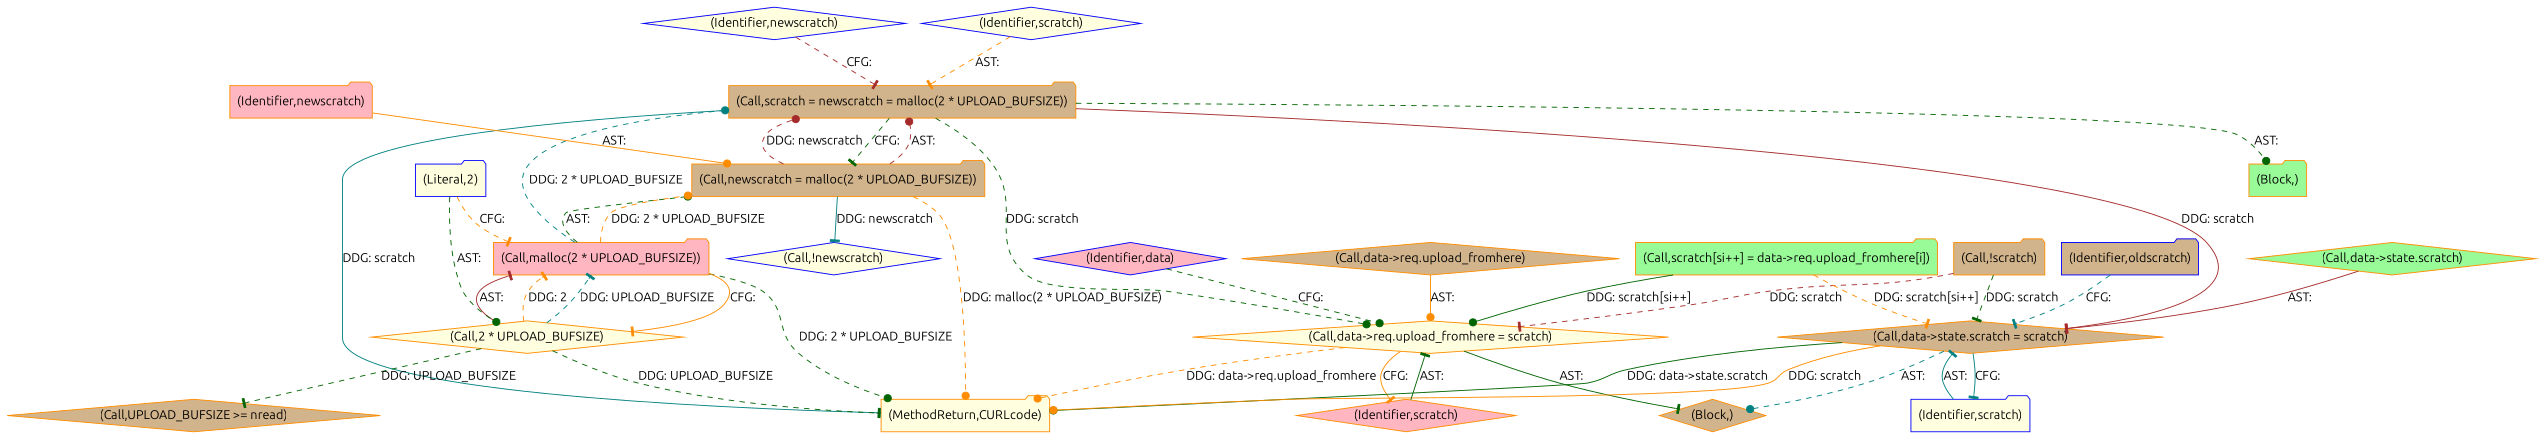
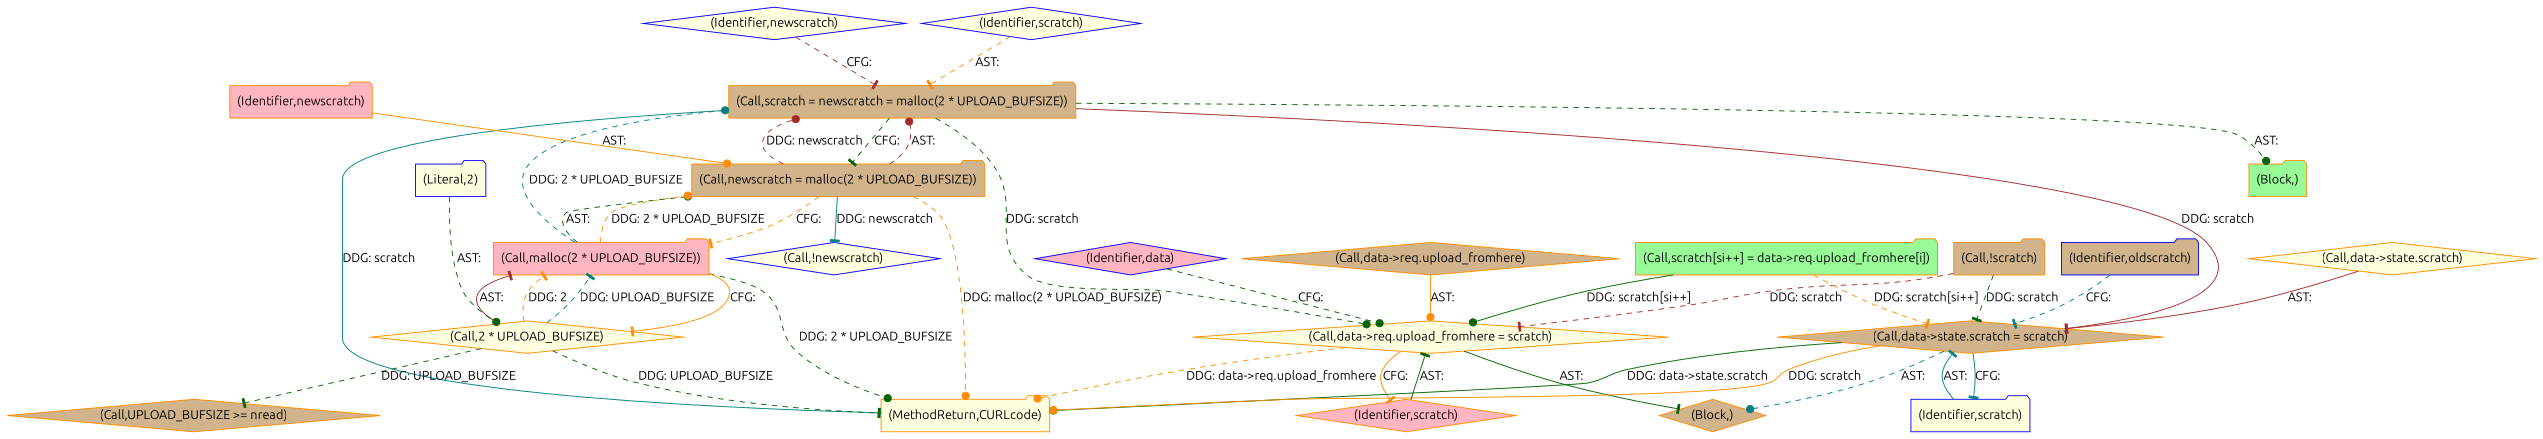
(477, 224) -> (769, 226)
(2392, 259) -> (2392, 259)
